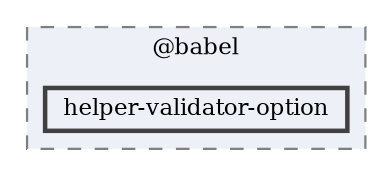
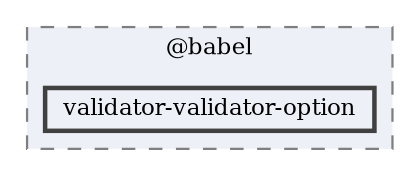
(196, 109) -> (210, 109)
